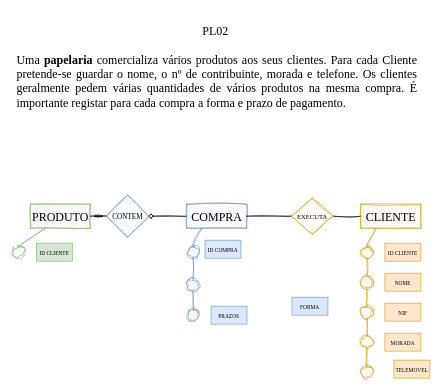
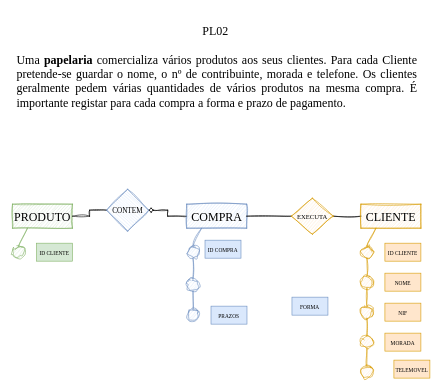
(60, 216) -> (42, 216)
(128, 216) -> (128, 210)
